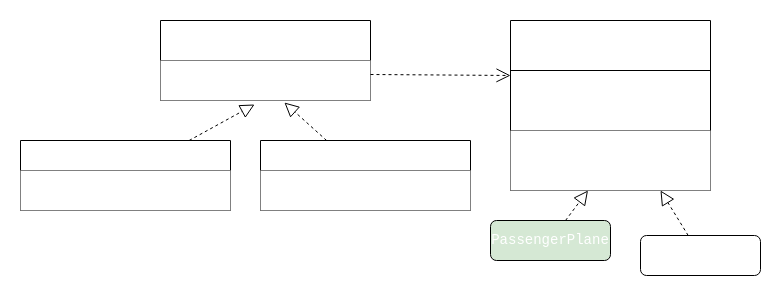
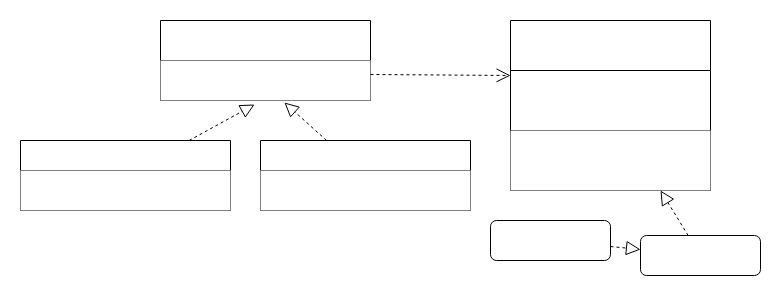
(572, 212) -> (618, 247)
(551, 241) -> (551, 241)
